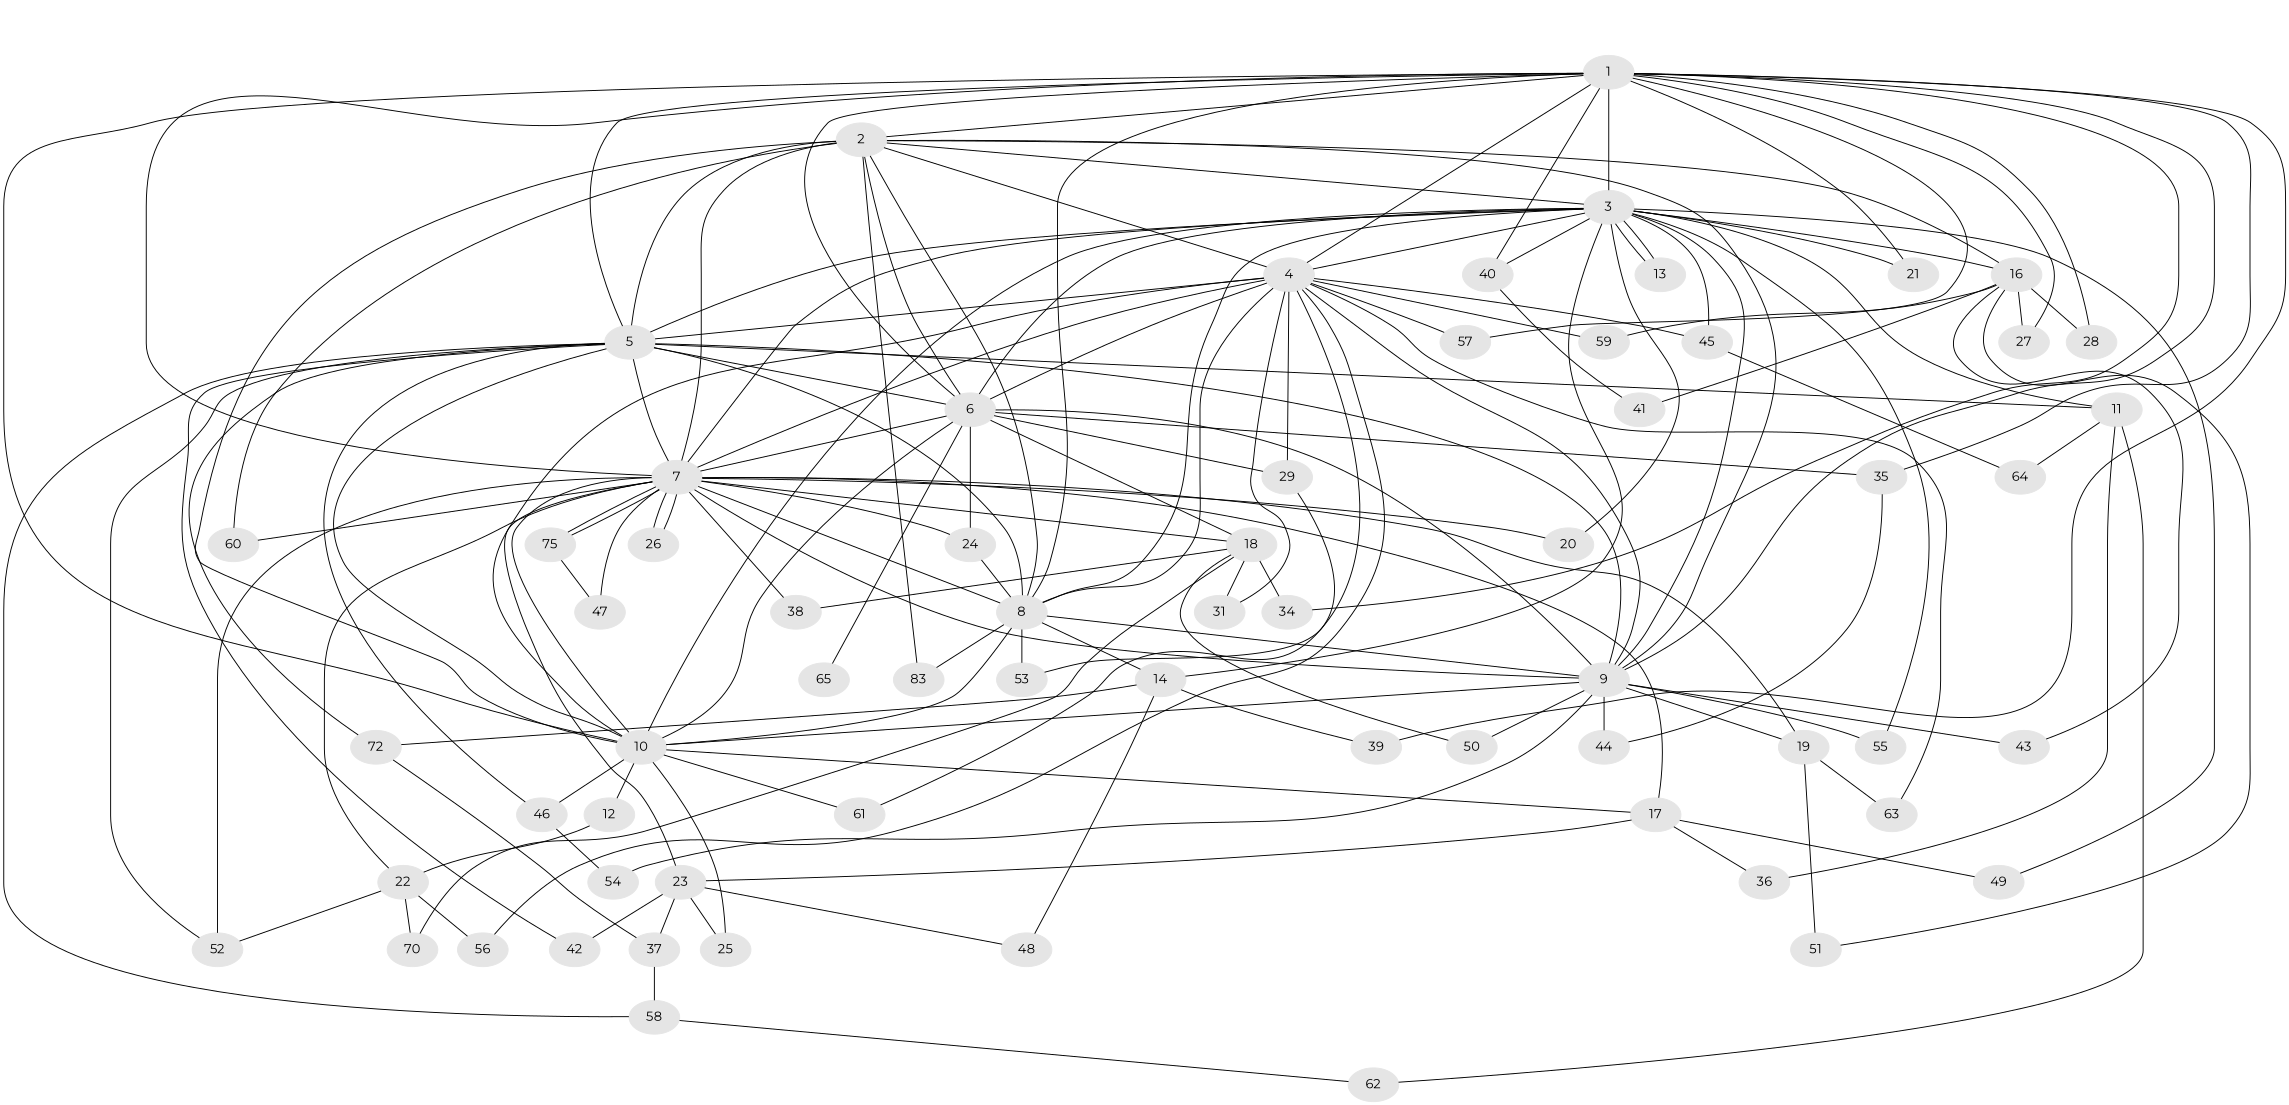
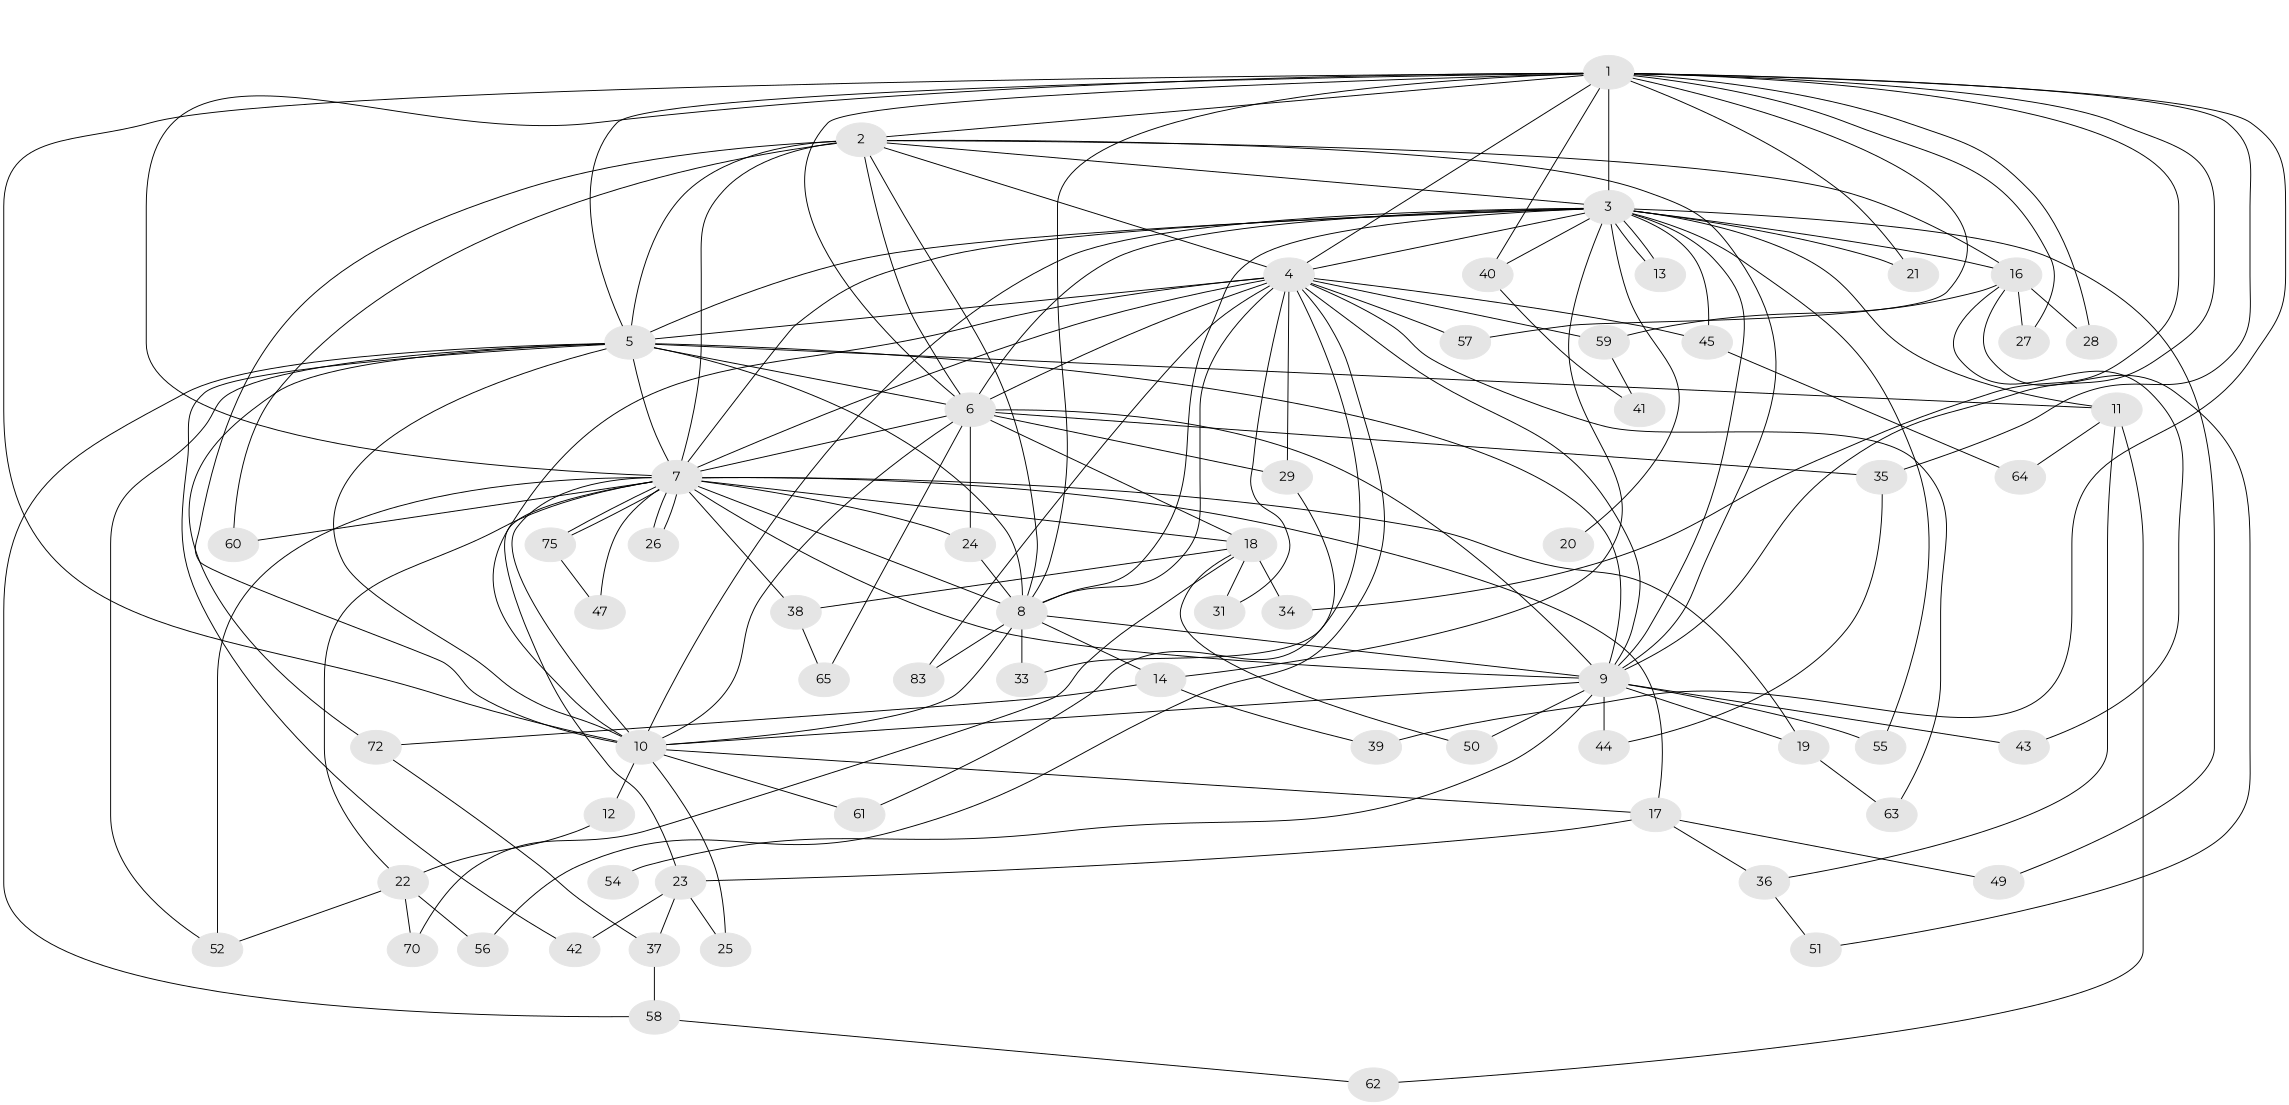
(1830, 345) -> (1622, 376)
(889, 410) -> (1096, 454)
(1125, 493) -> none
none -> (810, 646)
(1022, 680) -> (1022, 680)
(542, 815) -> none
(1810, 853) -> (1790, 916)
(1027, 950) -> none
